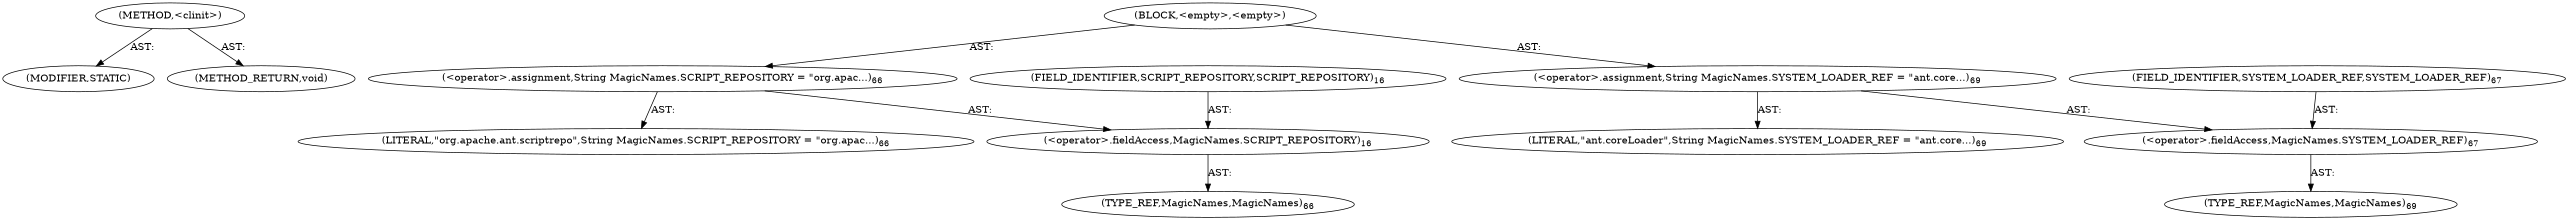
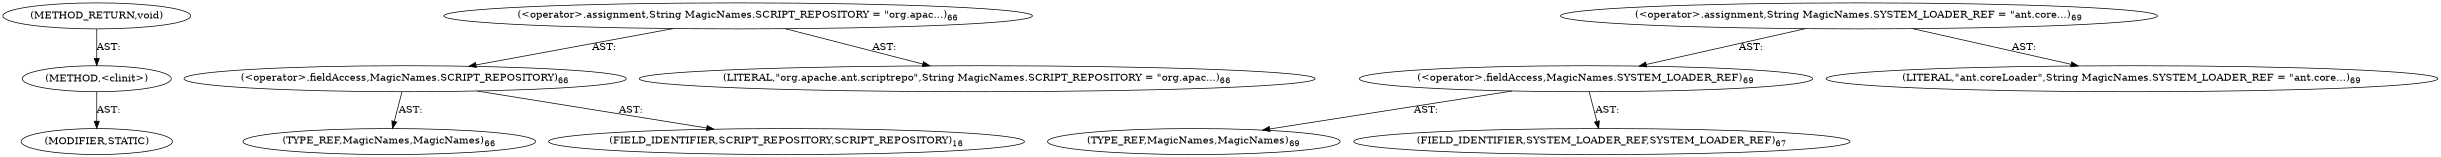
(1210, 16) -> none
(212, 45) -> (97, 44)
(1208, 107) -> (592, 109)
(2314, 107) -> (1593, 107)
(1367, 140) -> (564, 78)
(2474, 140) -> (1749, 78)
